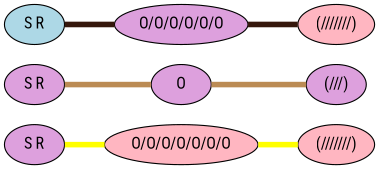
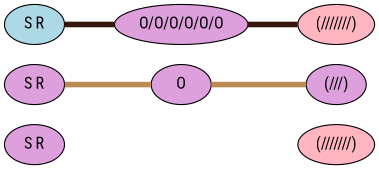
(181, 145) -> none
